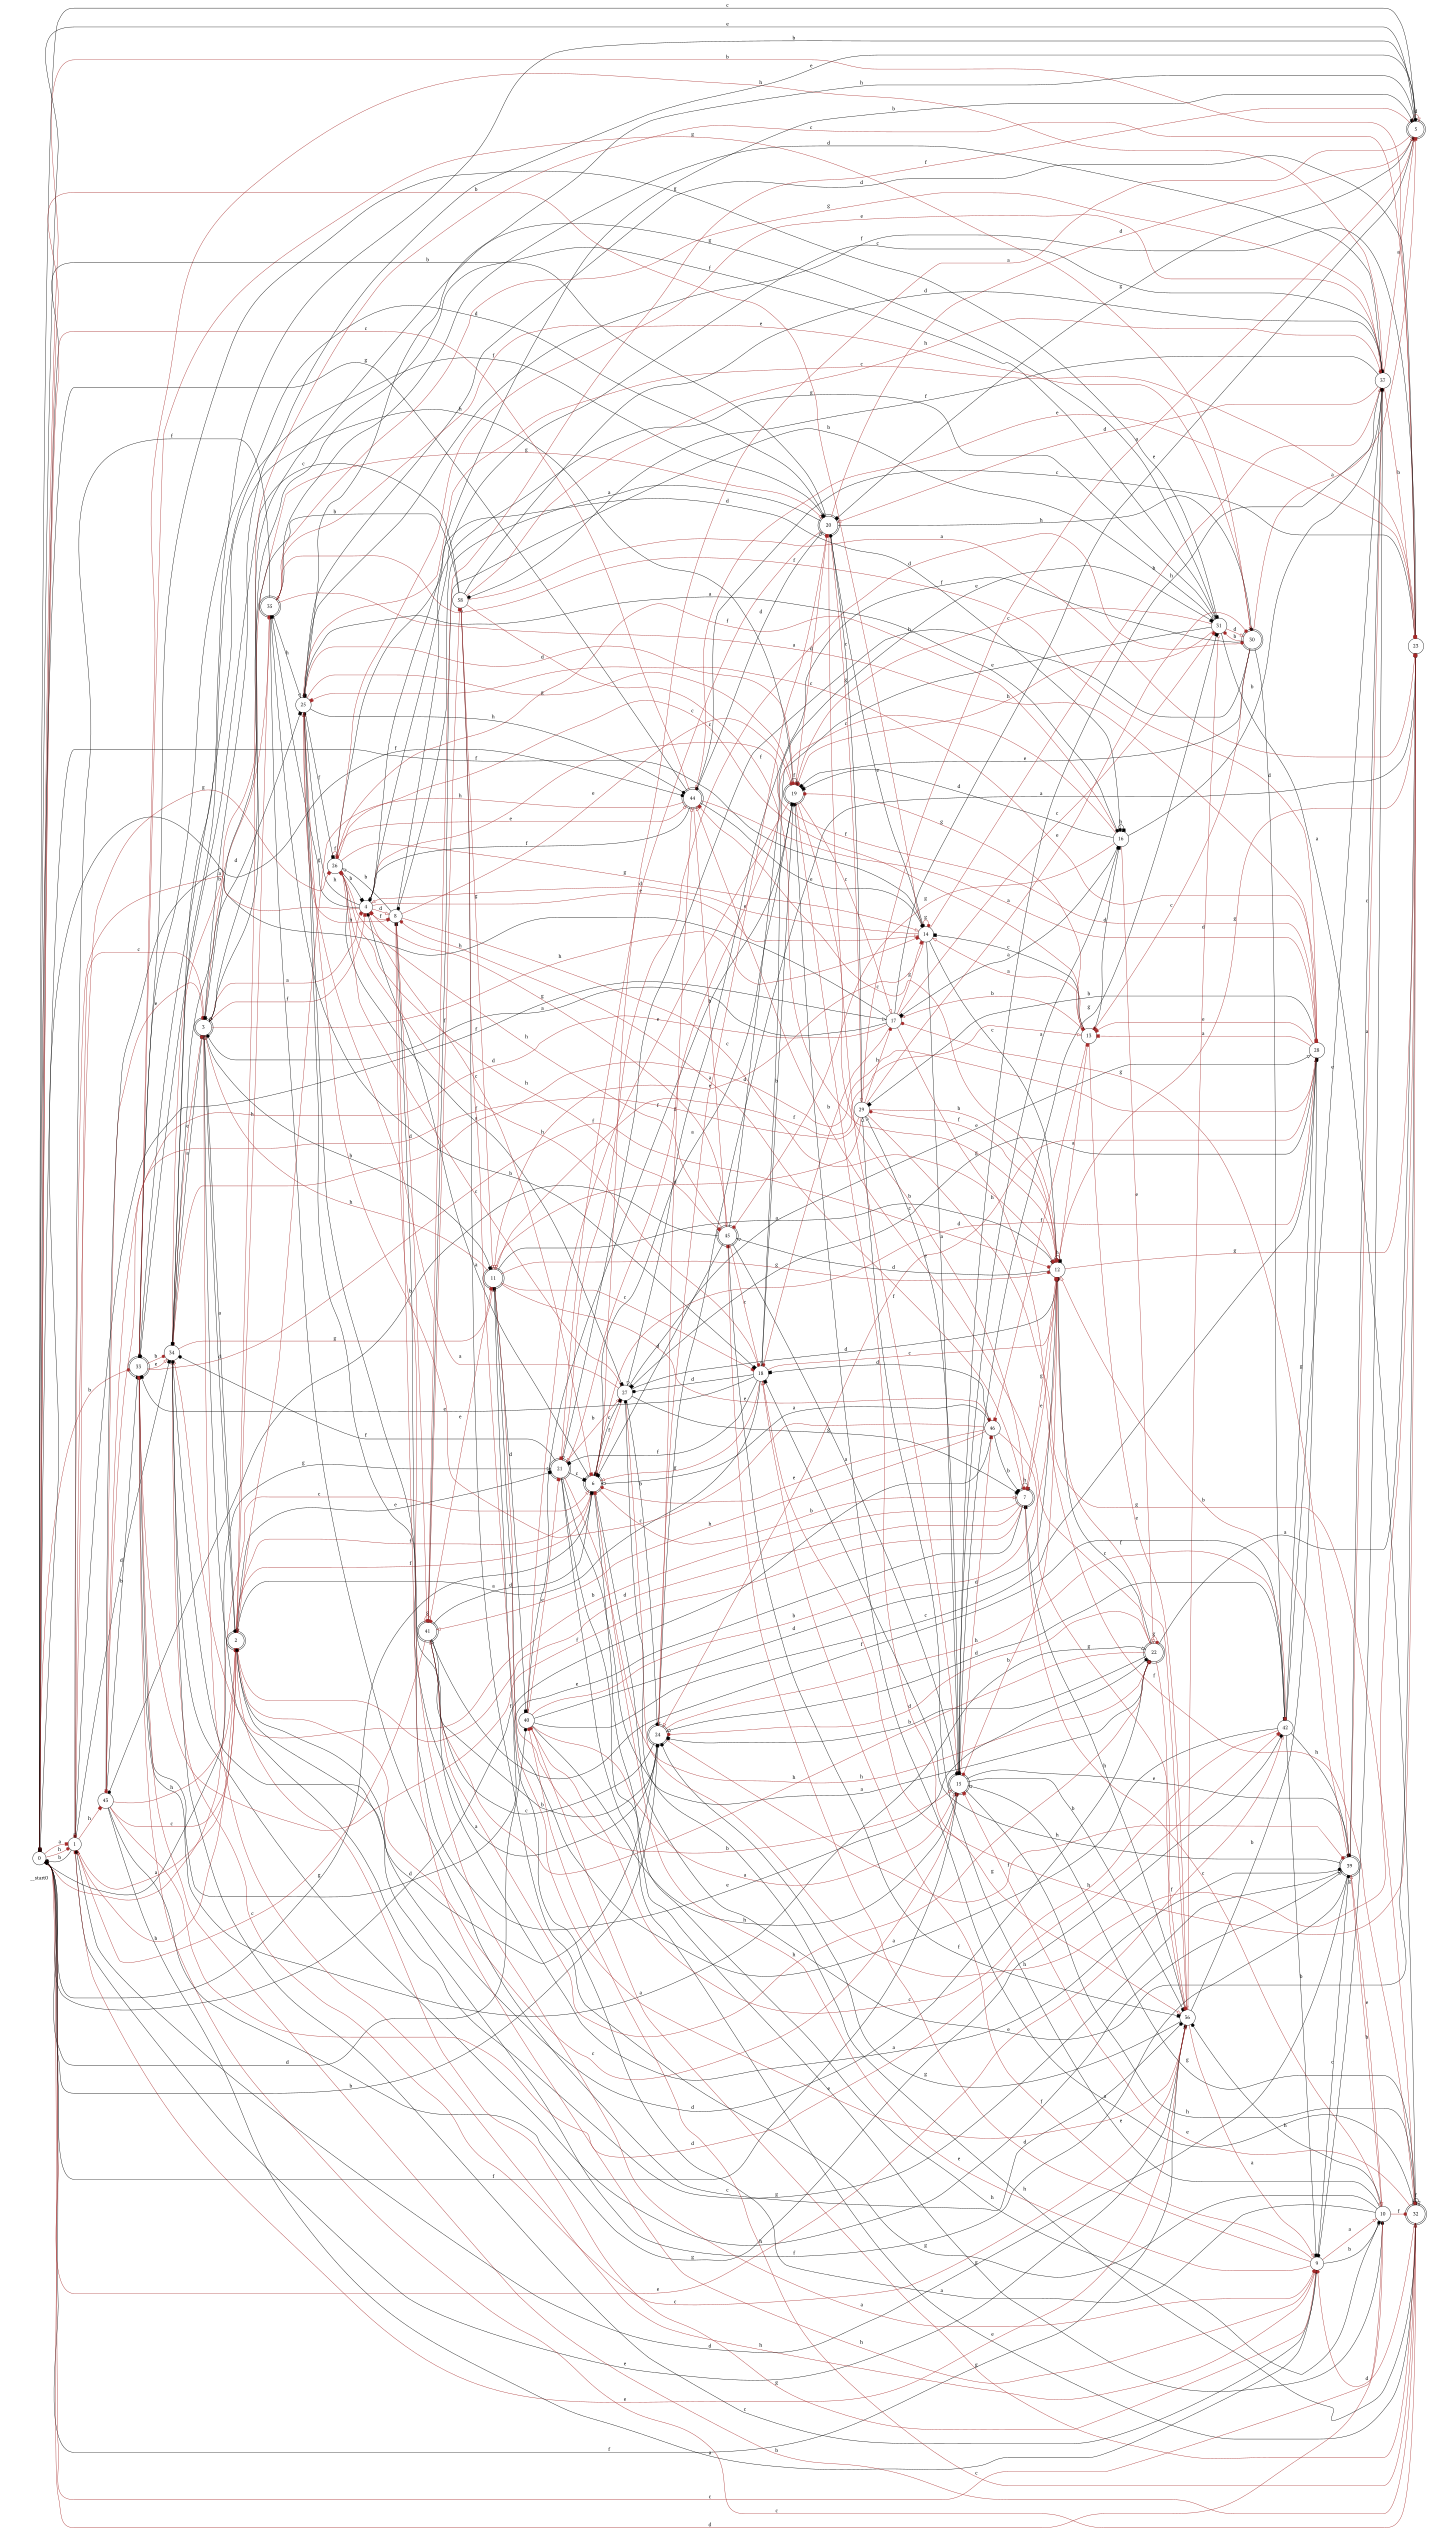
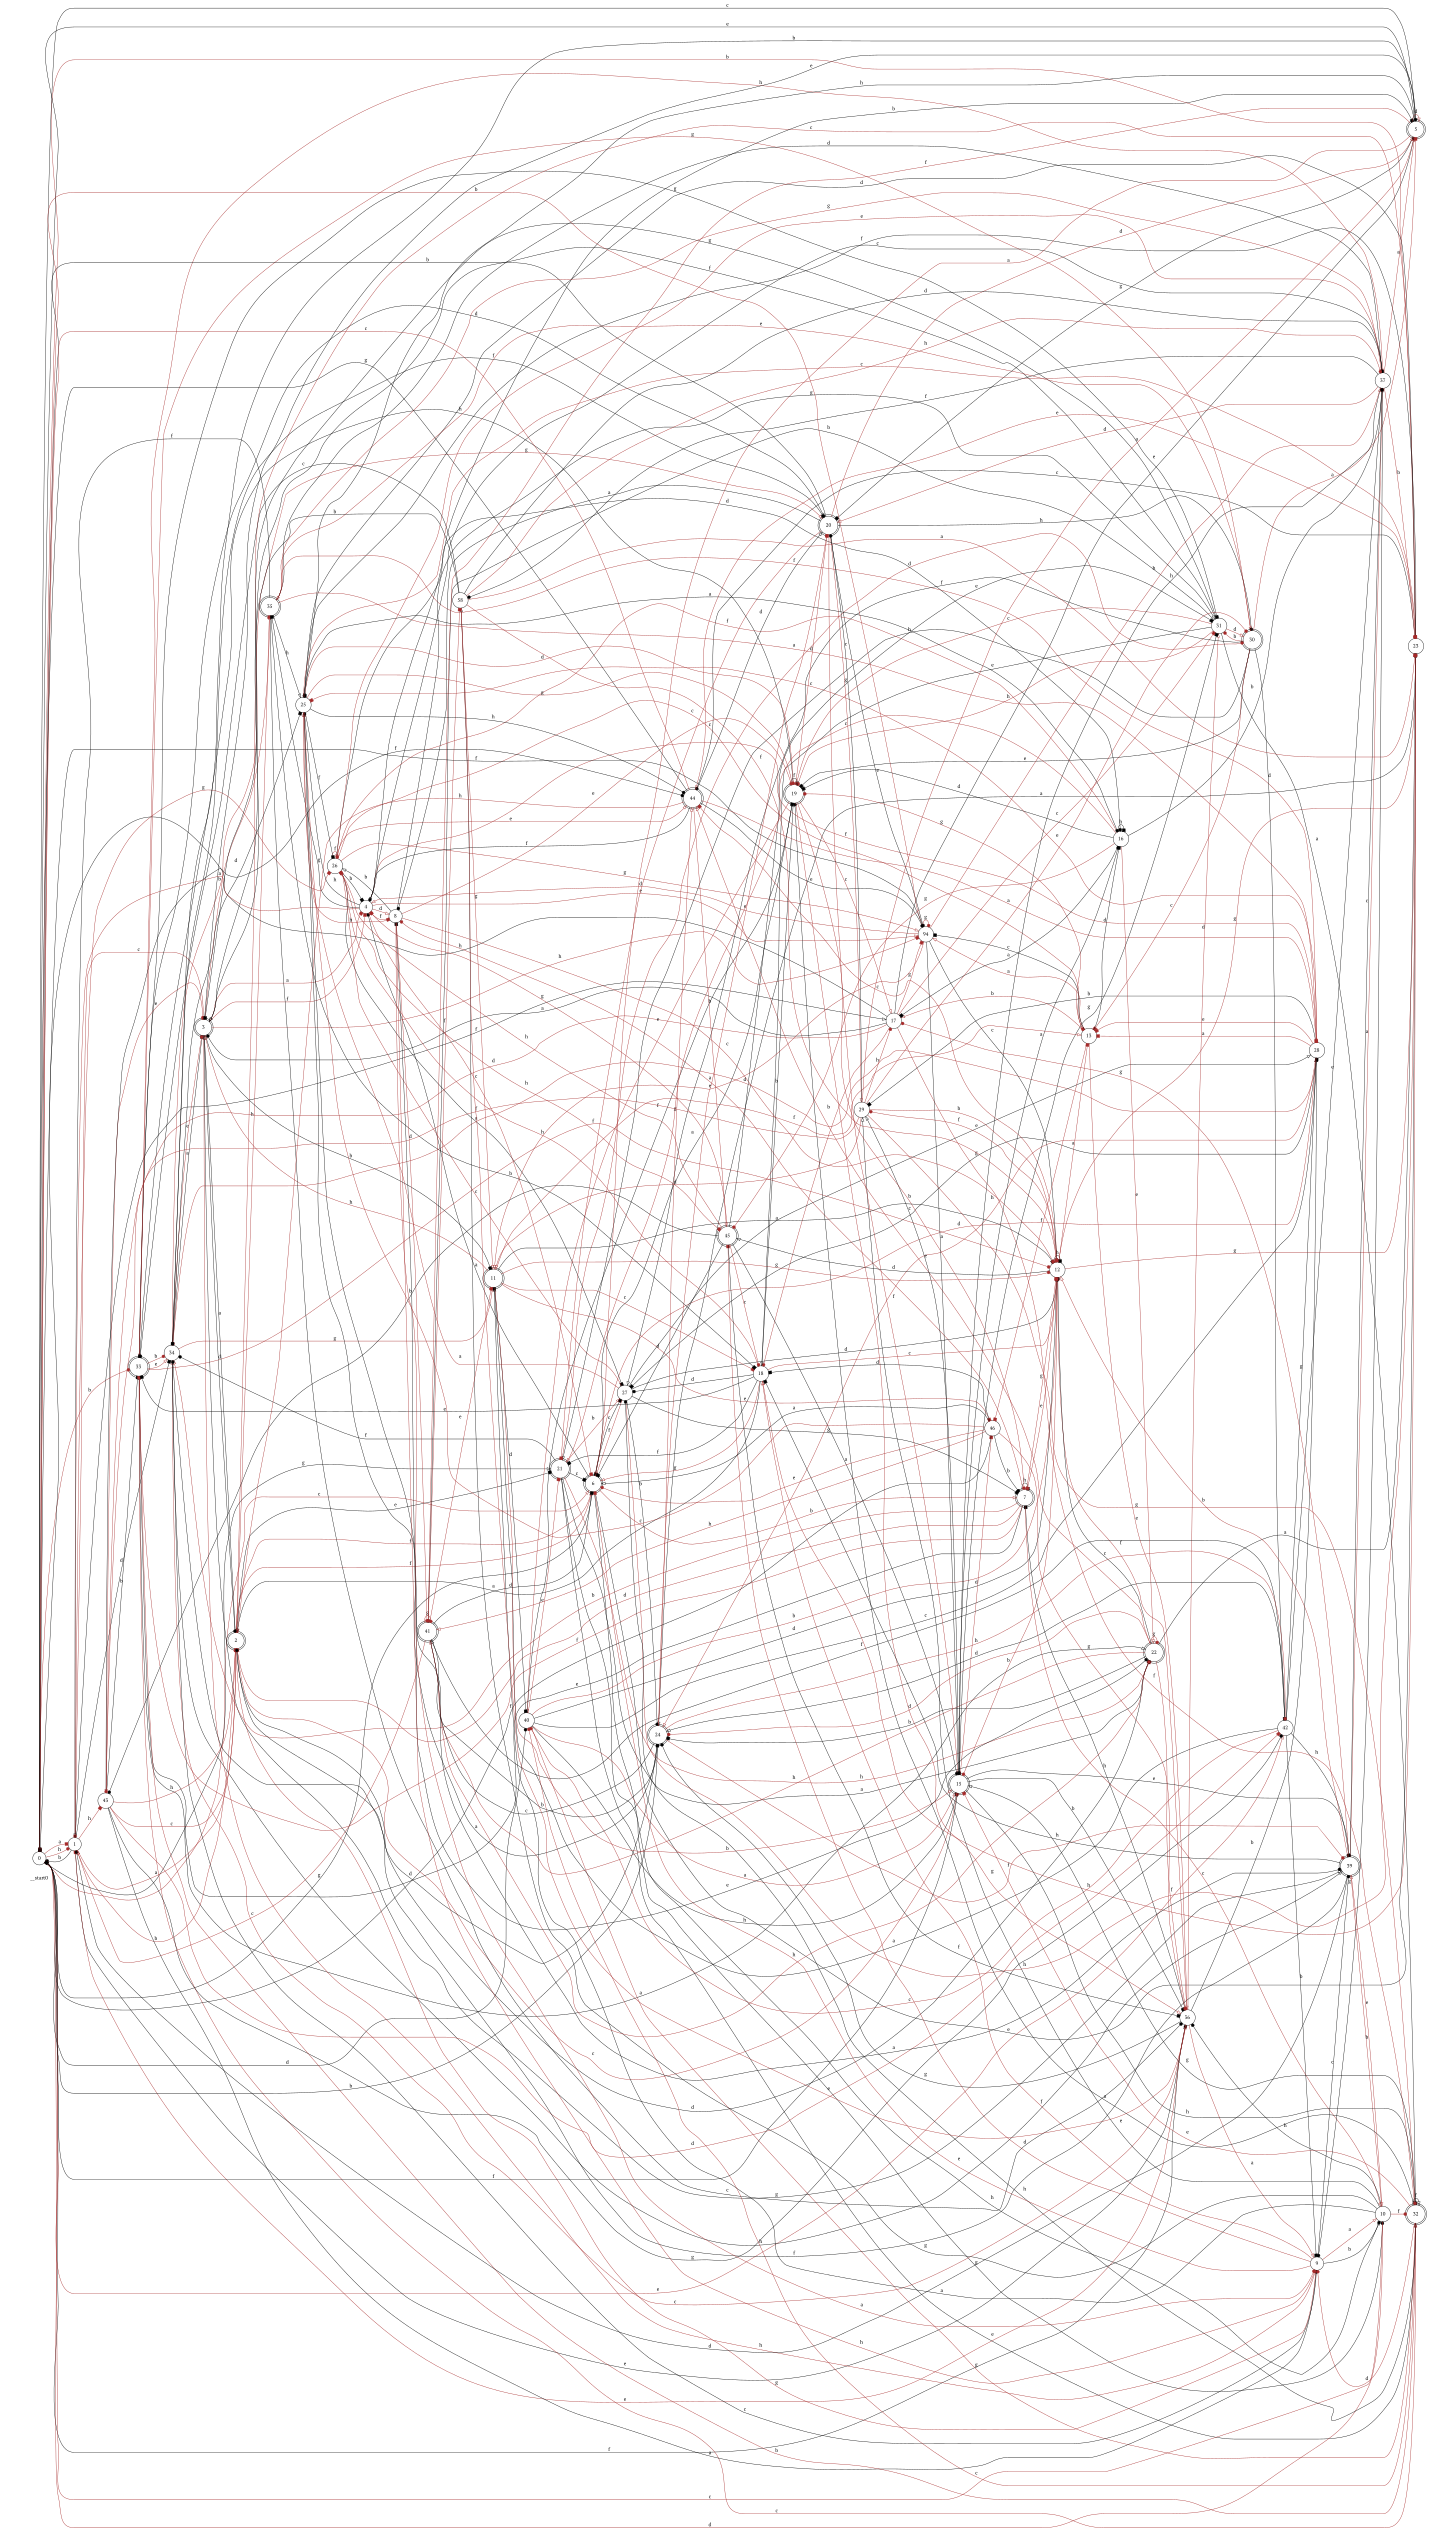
(926, 934) -> (926, 934)
